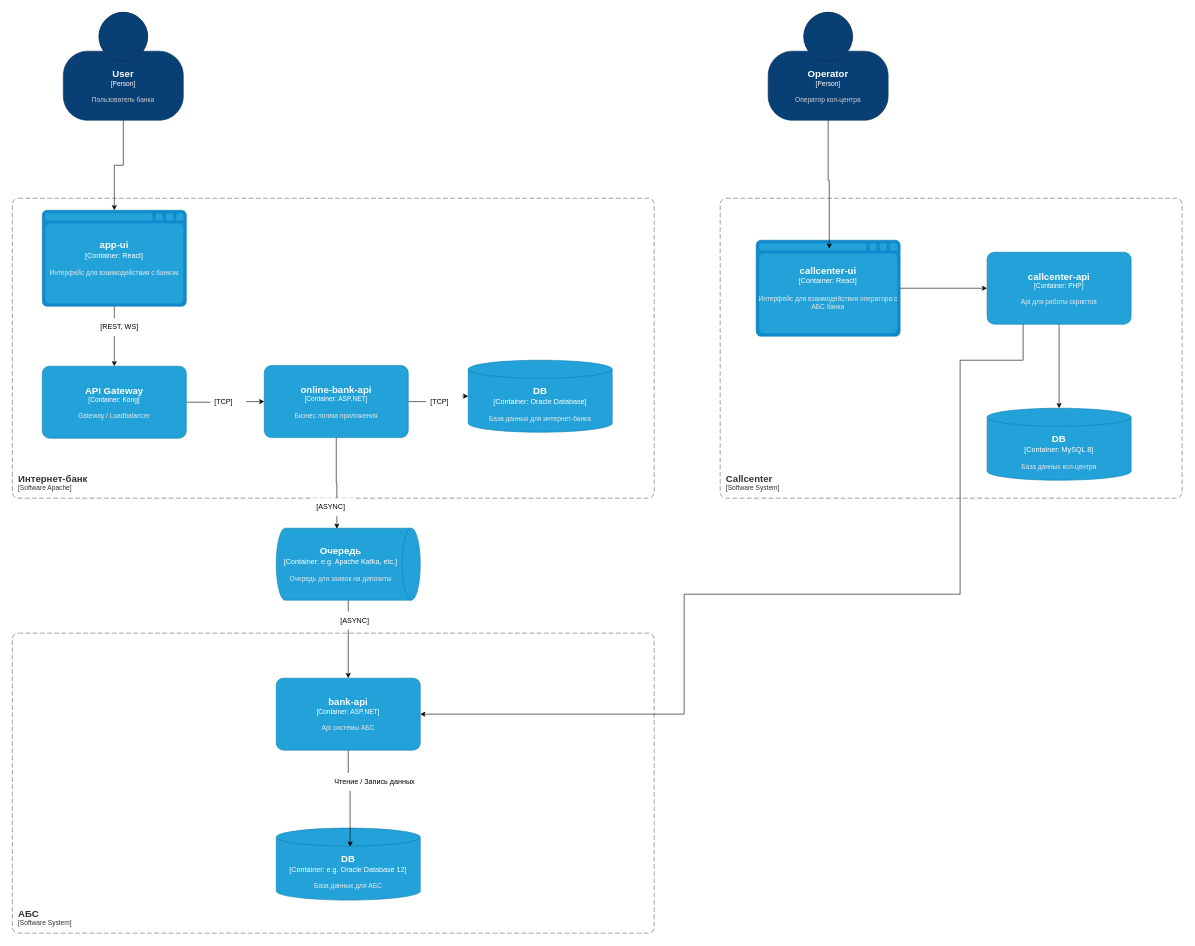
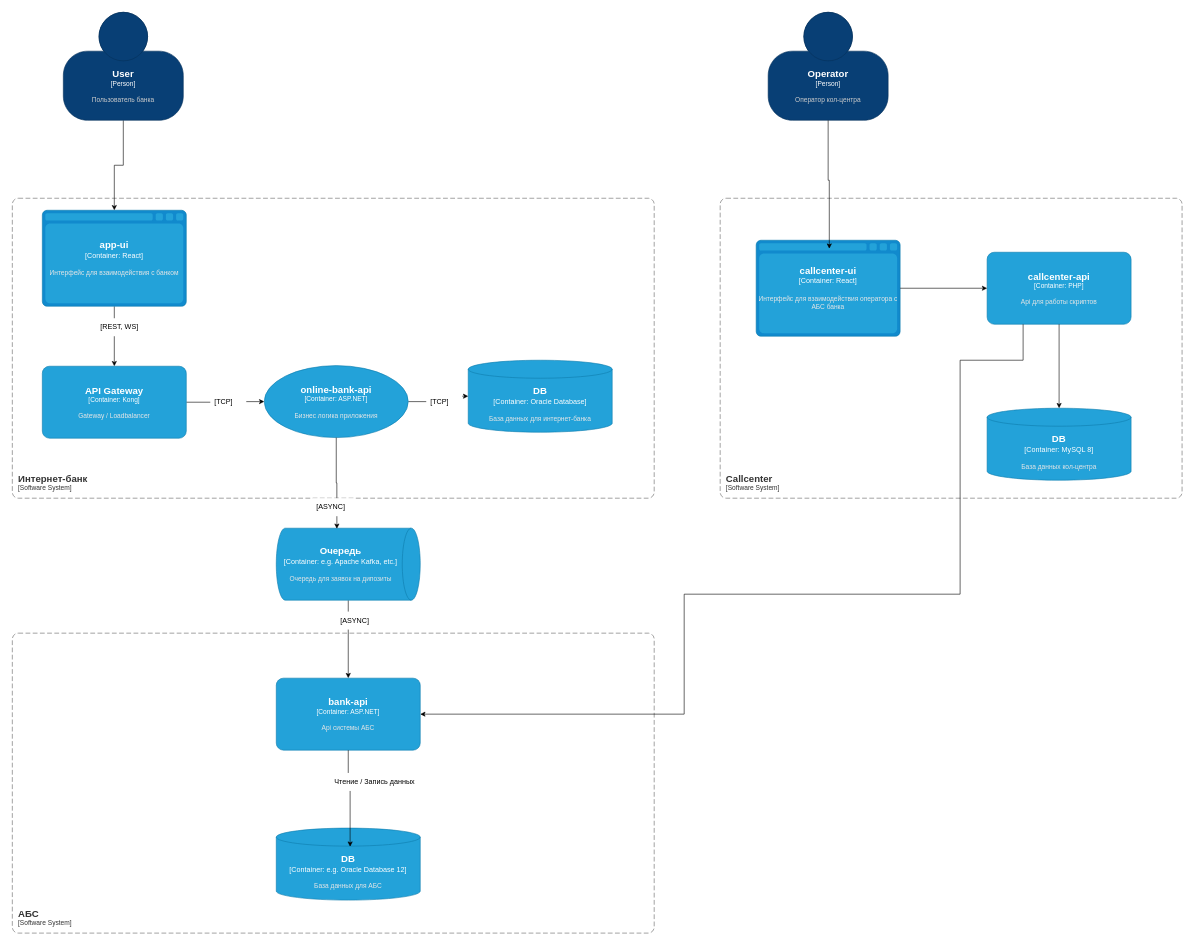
(336, 402) -> (336, 402)
(49, 484) -> (49, 484)
